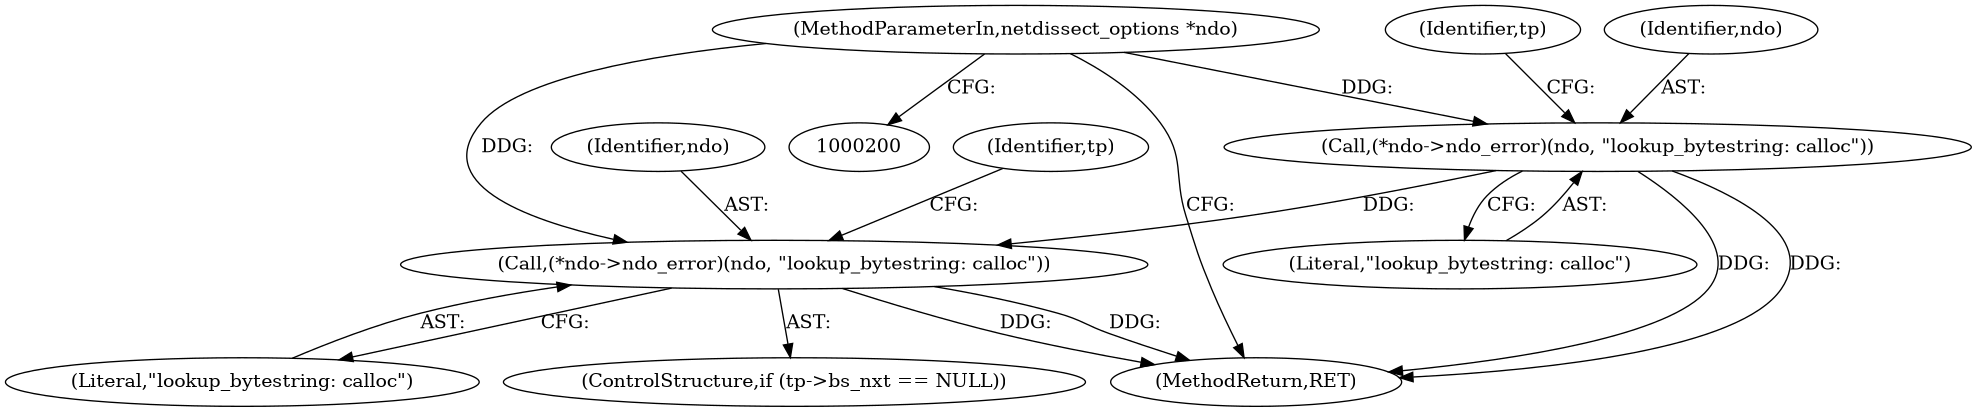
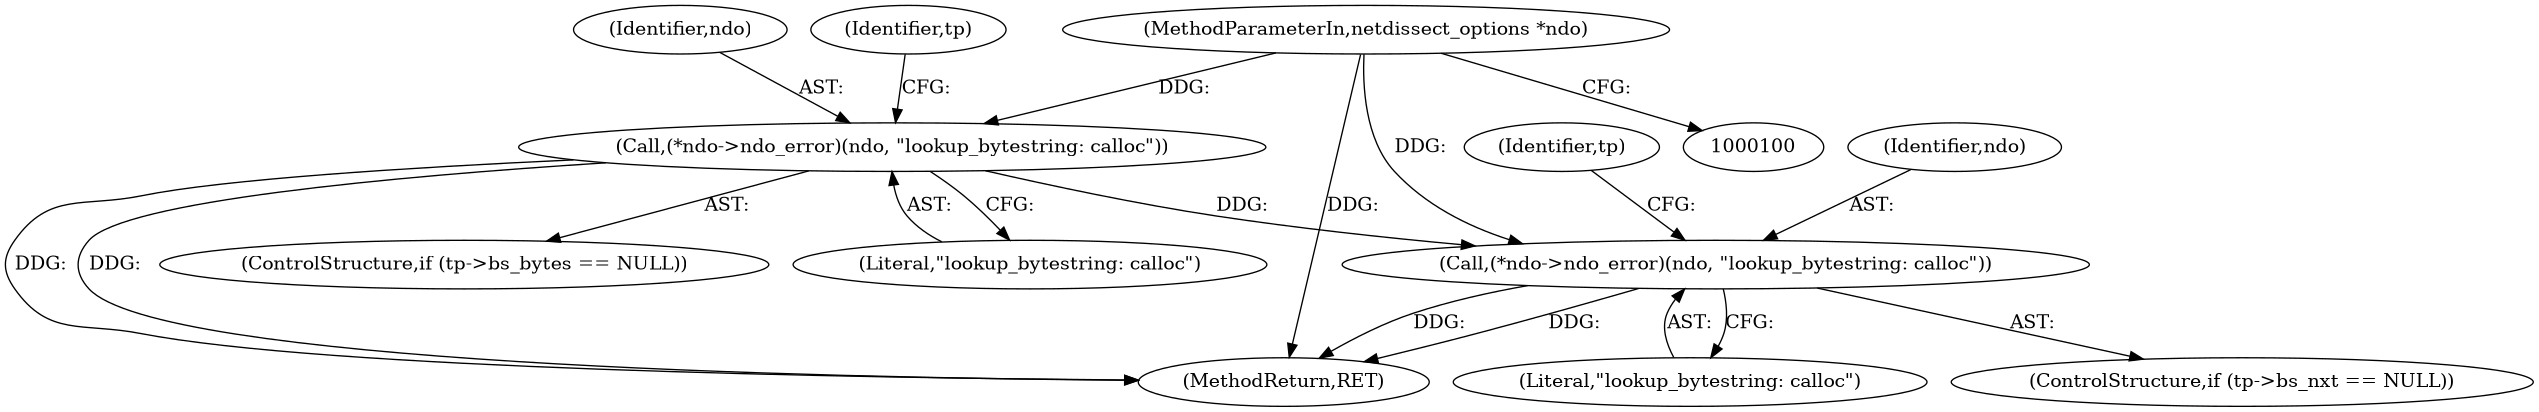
(859, 147) -> (1754, 147)
(1214, 206) -> (1356, 206)
none -> (464, 265)
